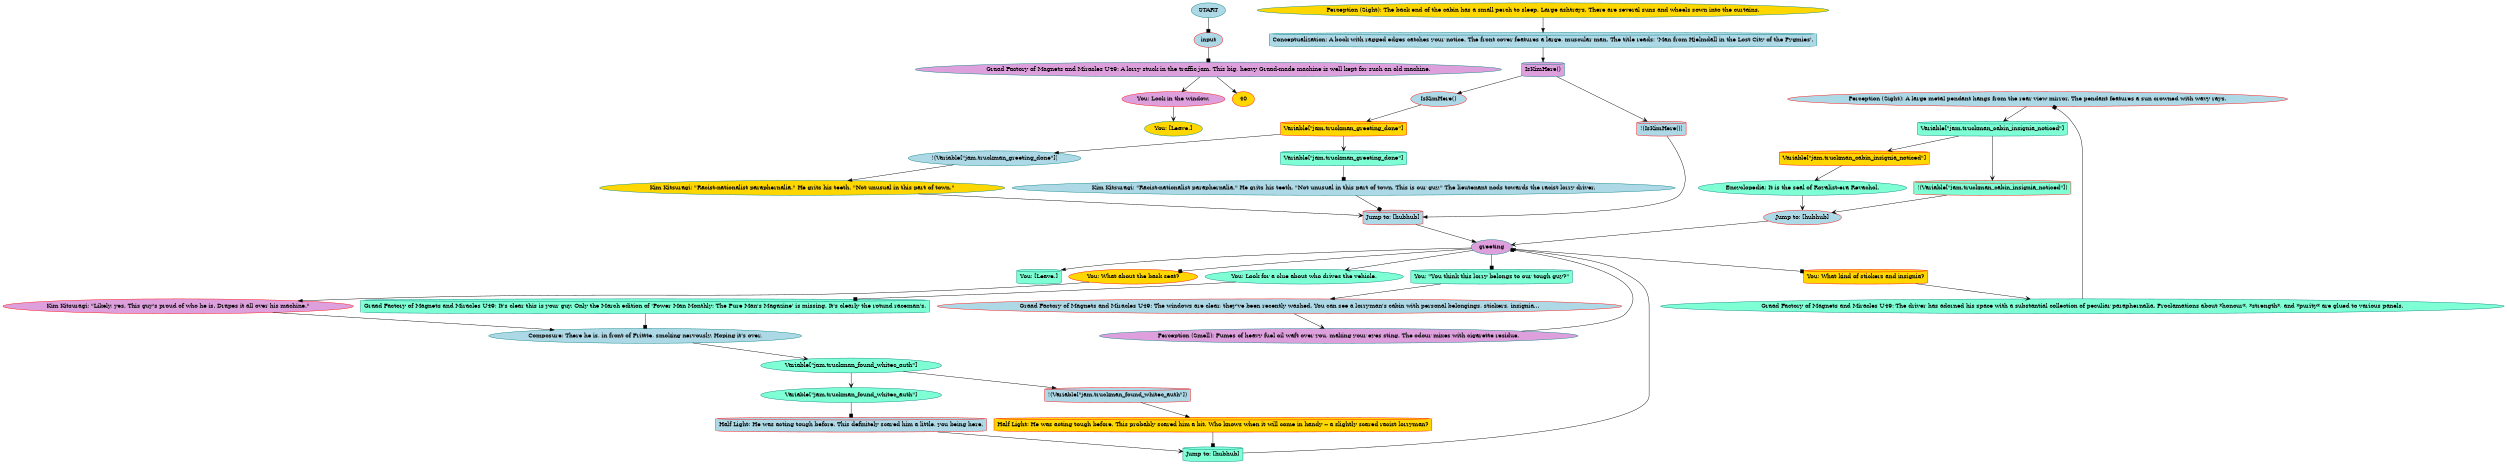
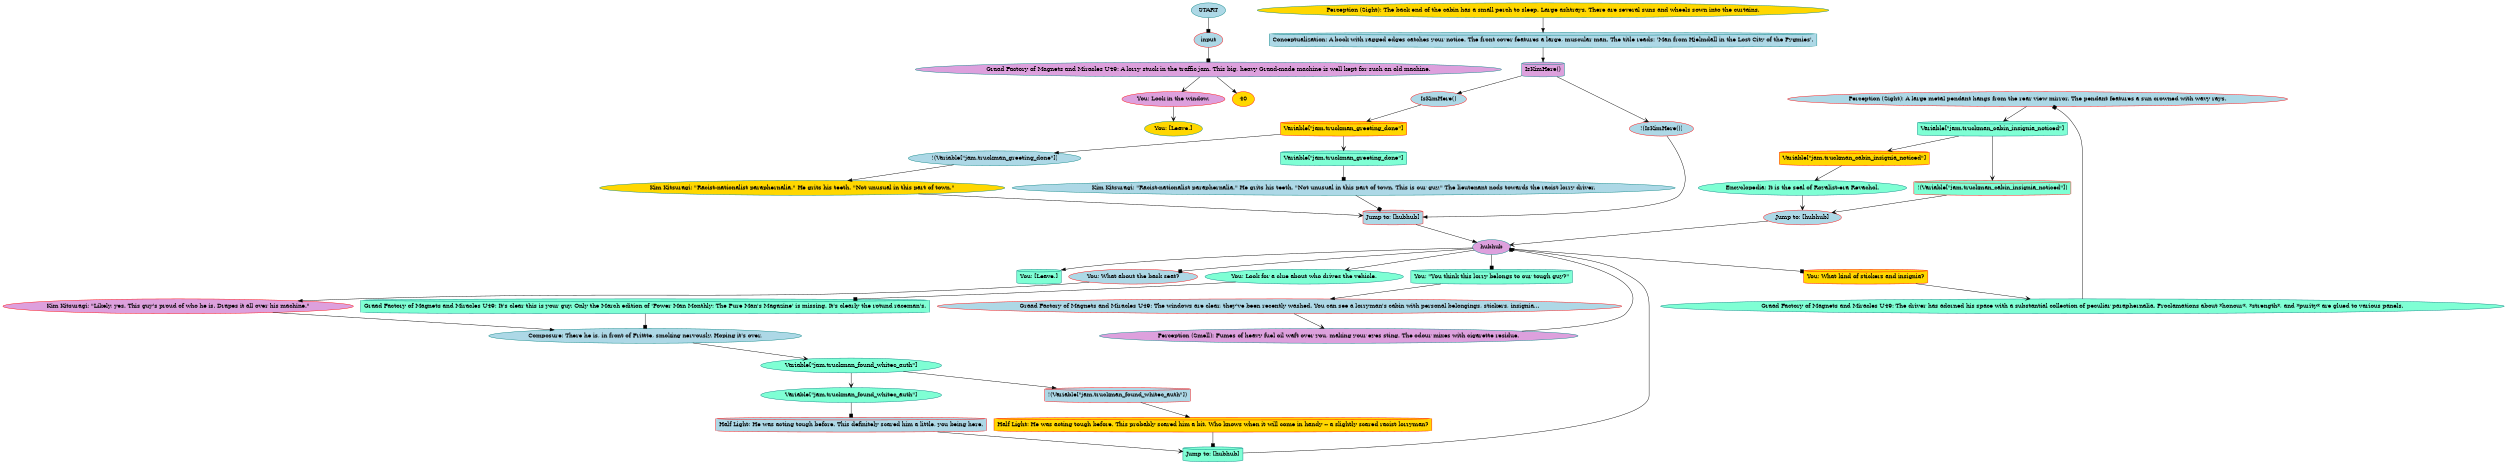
(1661, 129) -> (1661, 129)
(1492, 247) -> (1492, 247)
(1133, 277) -> (1133, 277)
